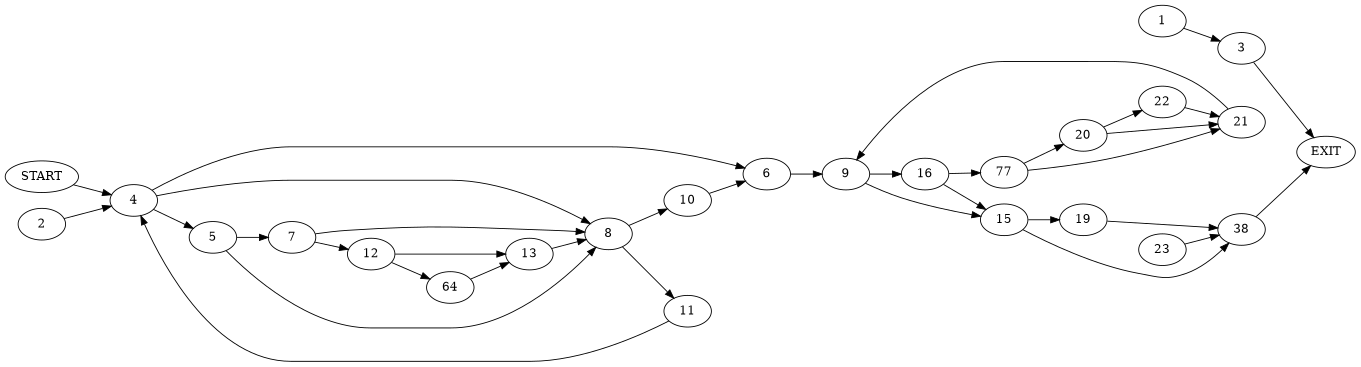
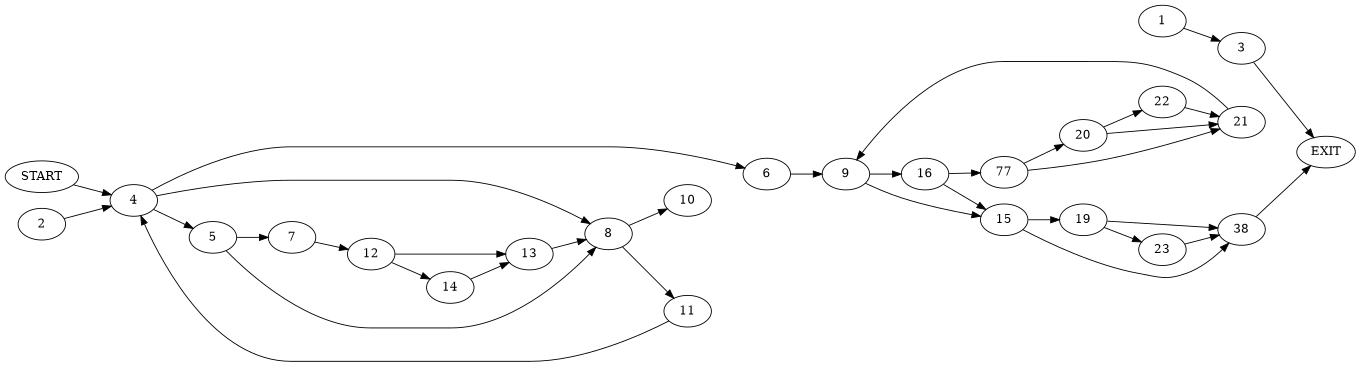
(723, 189) -> none
(446, 227) -> none
none -> (1119, 233)
(450, 287) -> (450, 287)
